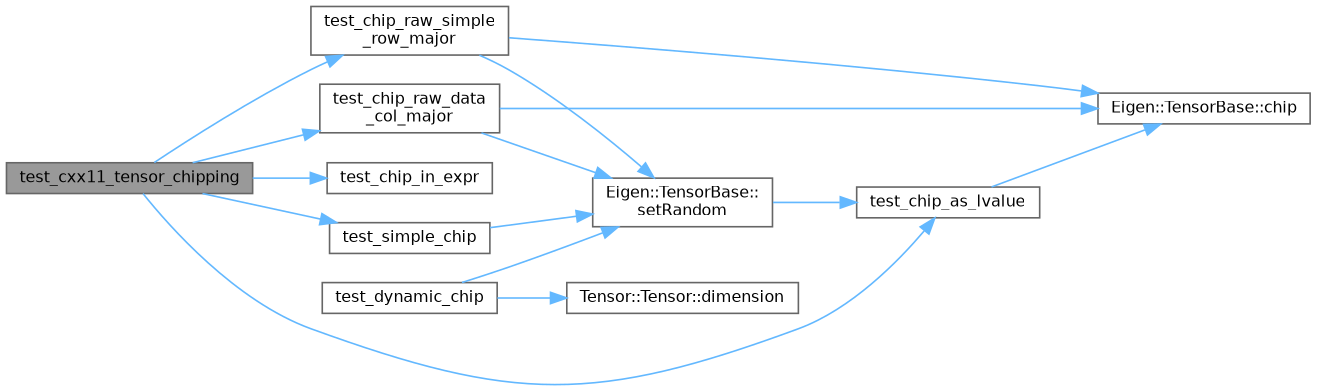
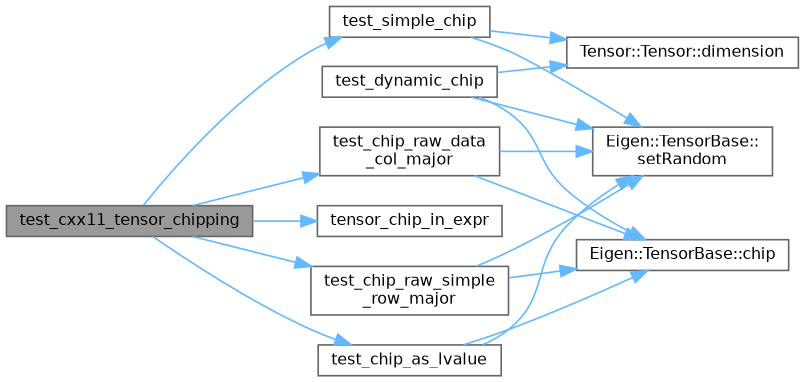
none -> (520, 34)
none -> (549, 170)
(410, 178) -> (410, 221)
(806, 202) -> (545, 262)
